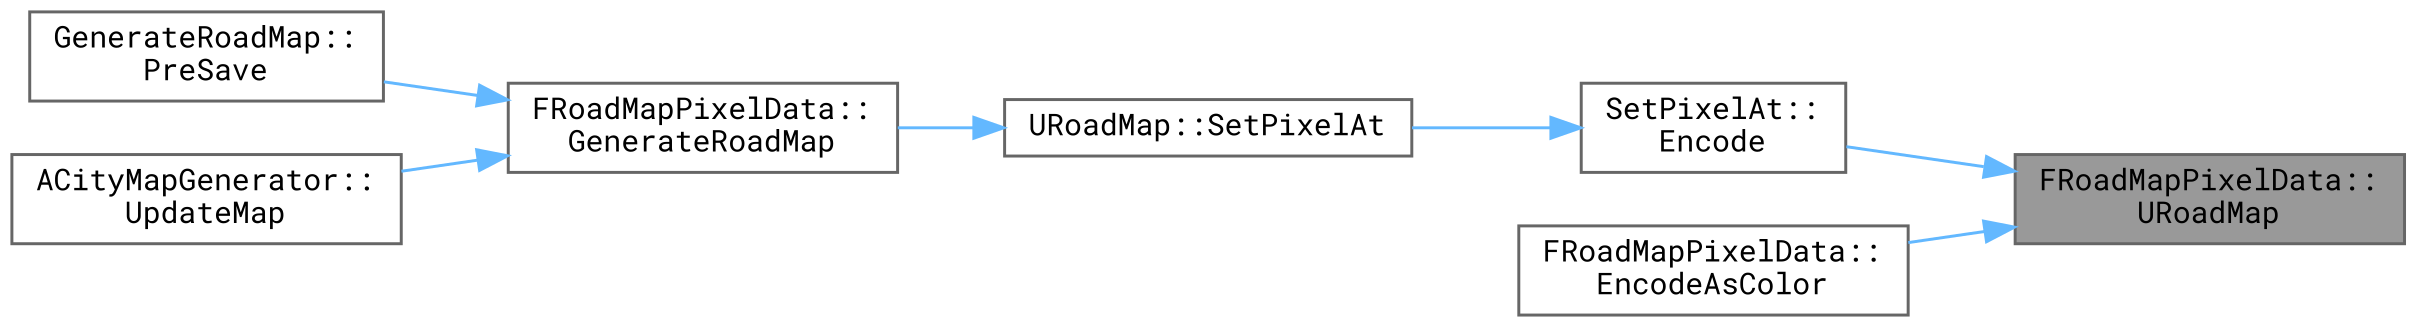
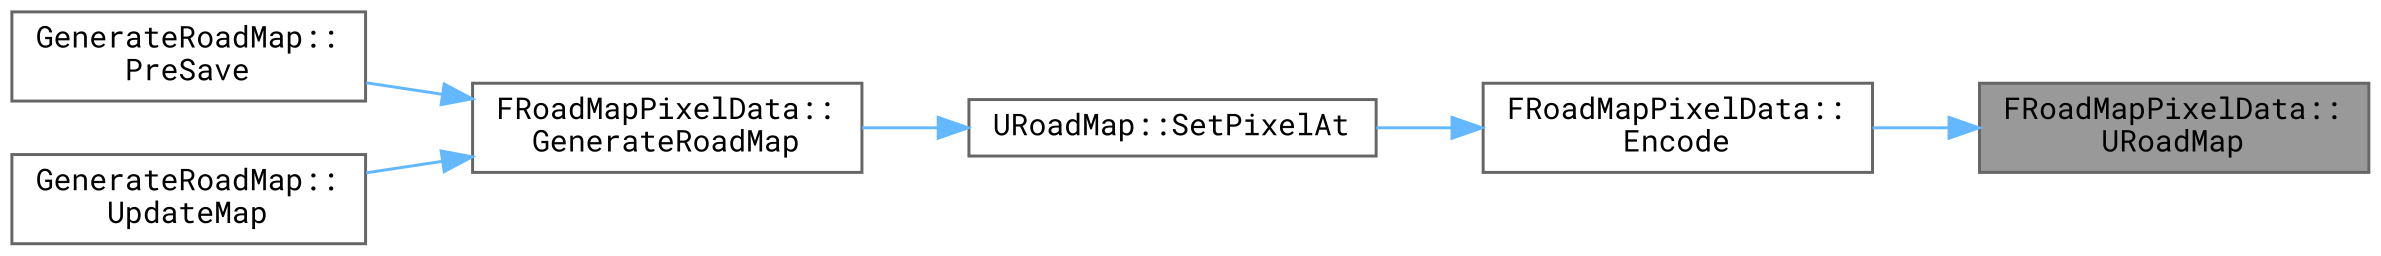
(1713, 128) -> (1678, 128)
(207, 199) -> (189, 199)
(1713, 270) -> none
